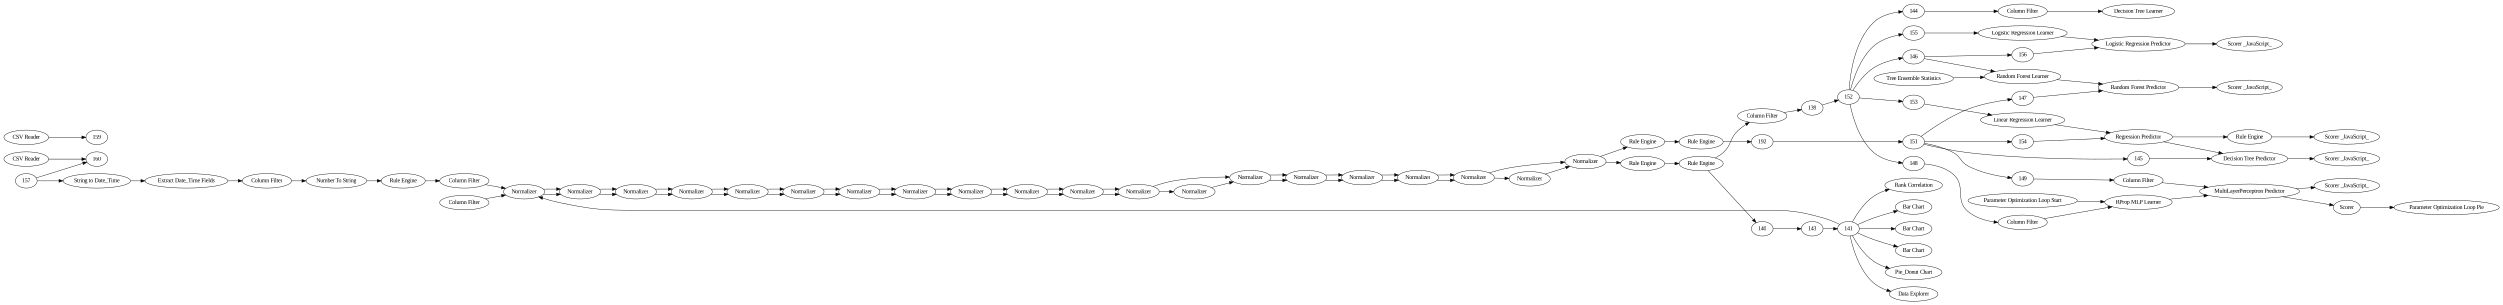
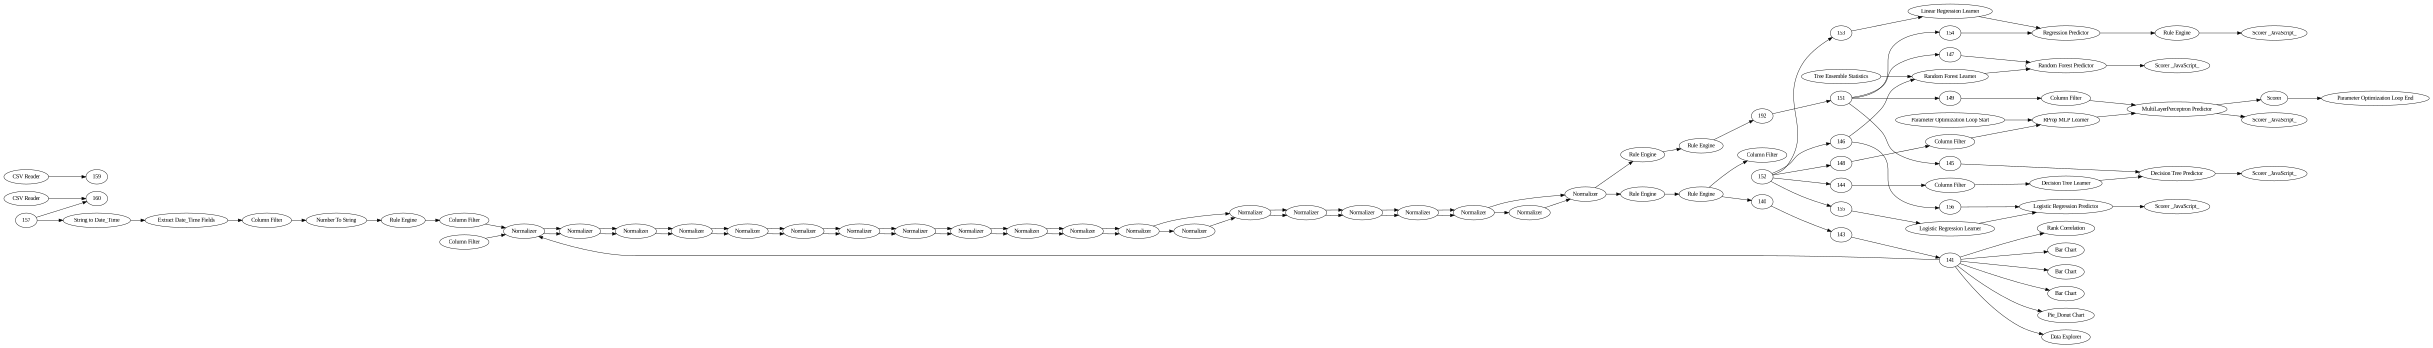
(1812, 108) -> none
(2191, 147) -> (2119, 179)
(2447, 207) -> (2375, 98)
